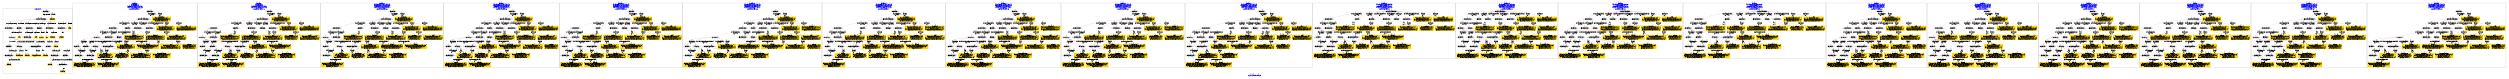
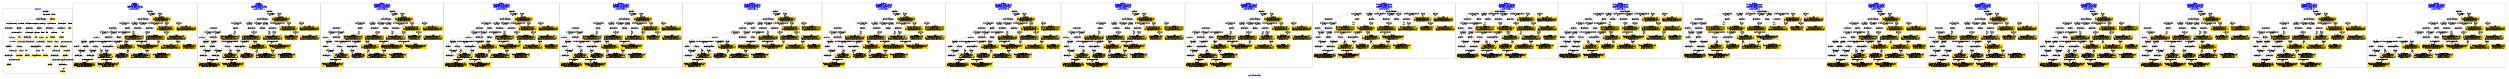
none -> (63, 46)
(19, 56) -> (19, 56)
(65, 56) -> (65, 56)
(68, 60) -> (68, 60)
